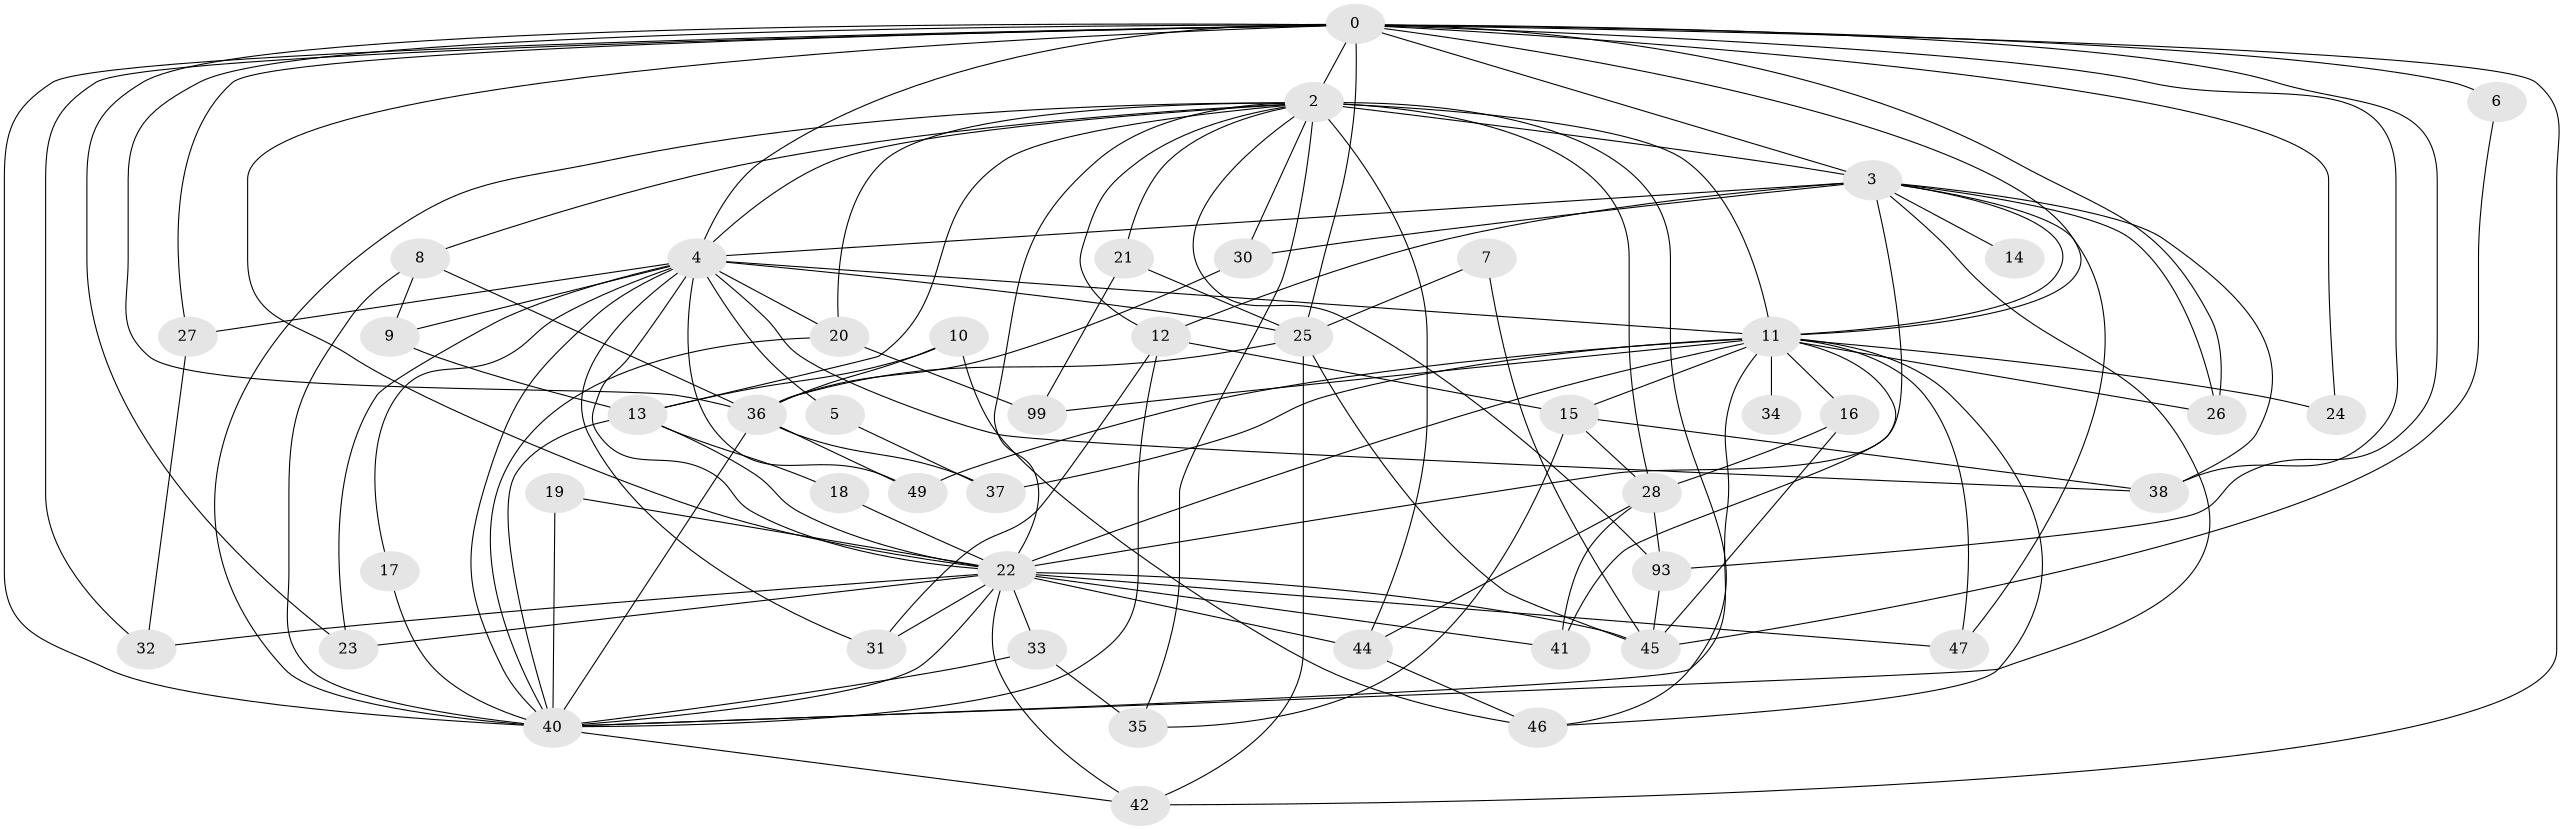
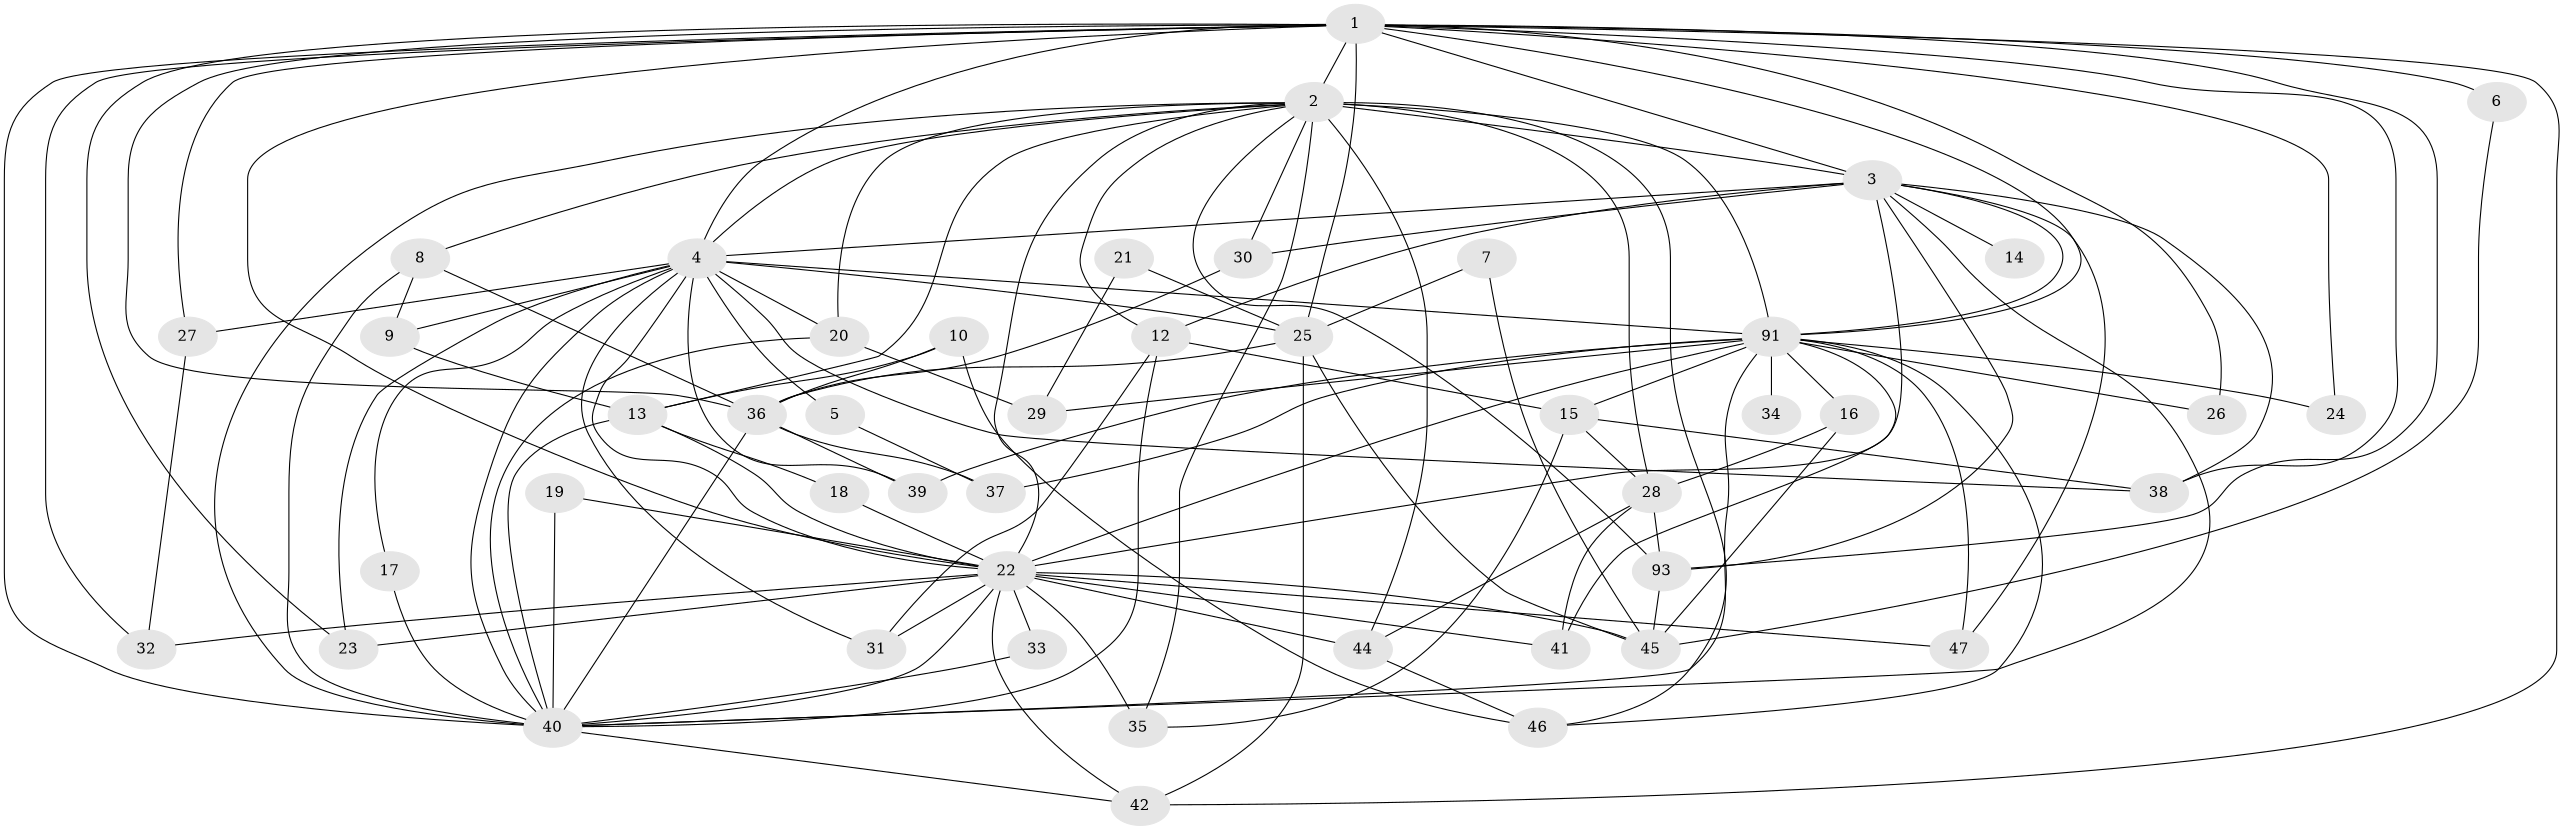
(1355, 24) -> (1355, 24)
(1185, 148) -> none
(2105, 226) -> (1991, 453)
(1771, 337) -> (1771, 337)
(1037, 415) -> (1037, 415)
(918, 493) -> (918, 493)
(1088, 689) -> (1086, 641)
